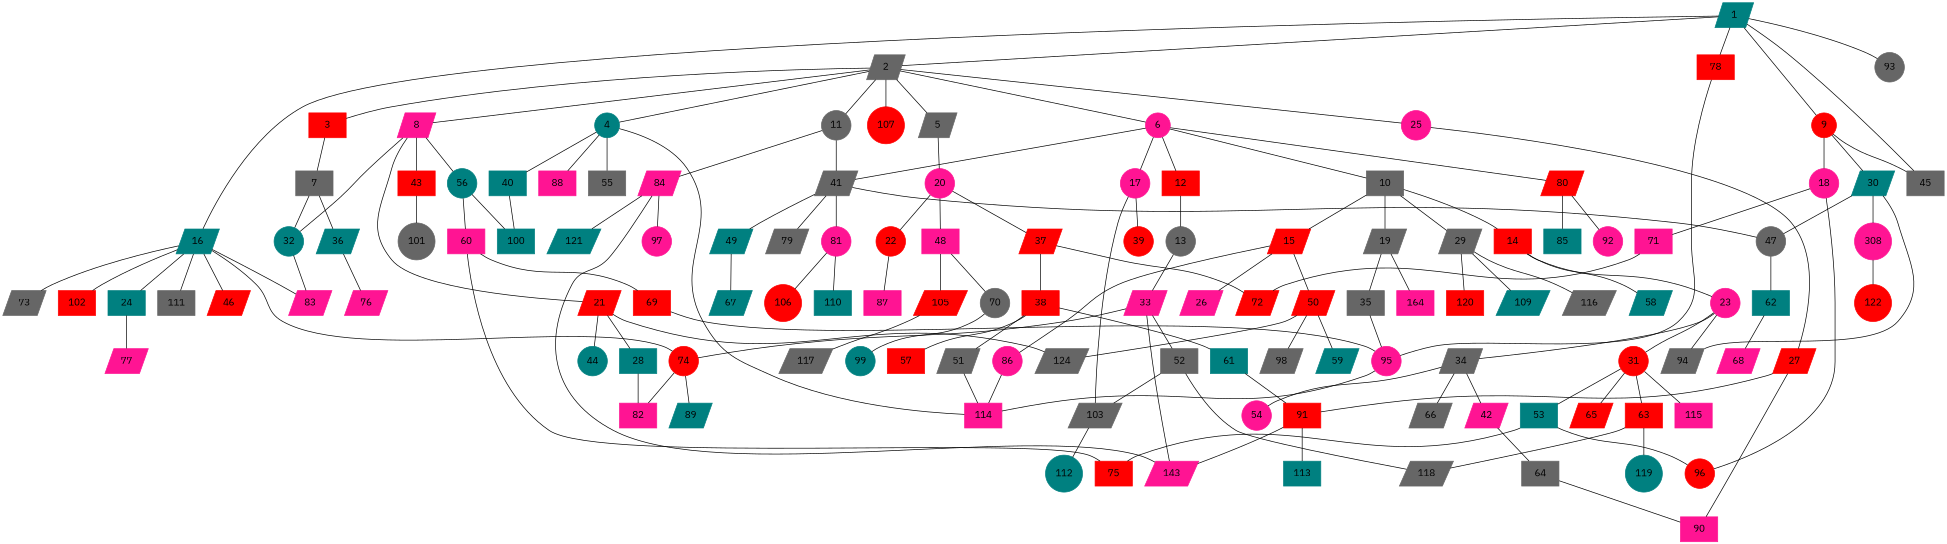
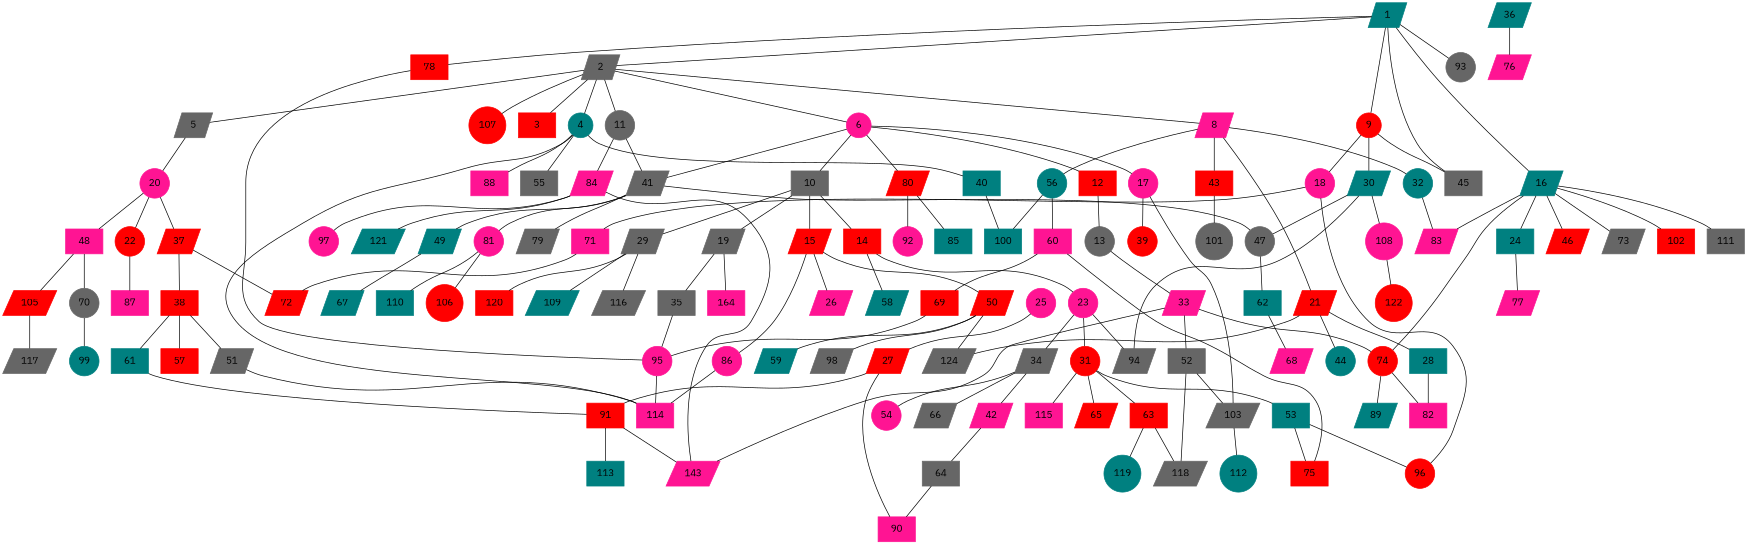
(1151, 96) -> none
(314, 183) -> none
(1873, 241) -> (1384, 241)
